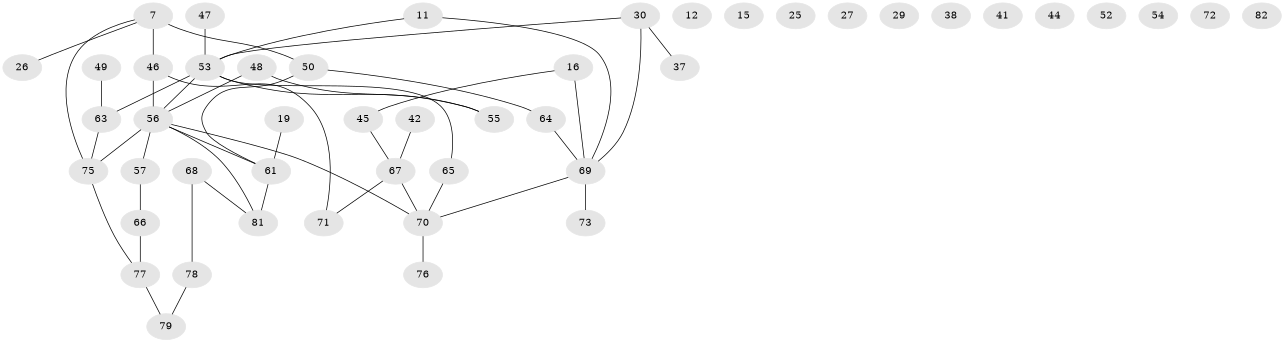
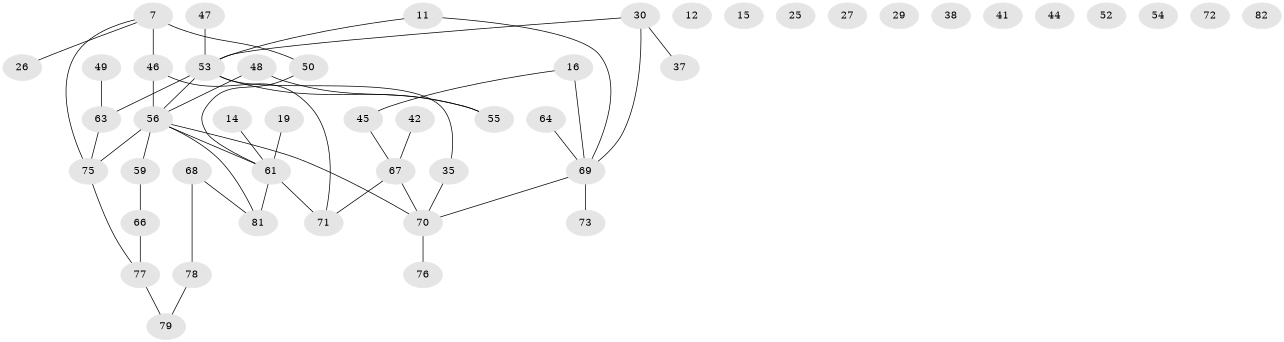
(431, 85) -> none
none -> (232, 119)
(140, 171) -> (140, 171)
(449, 171) -> (449, 171)
none -> (297, 197)
